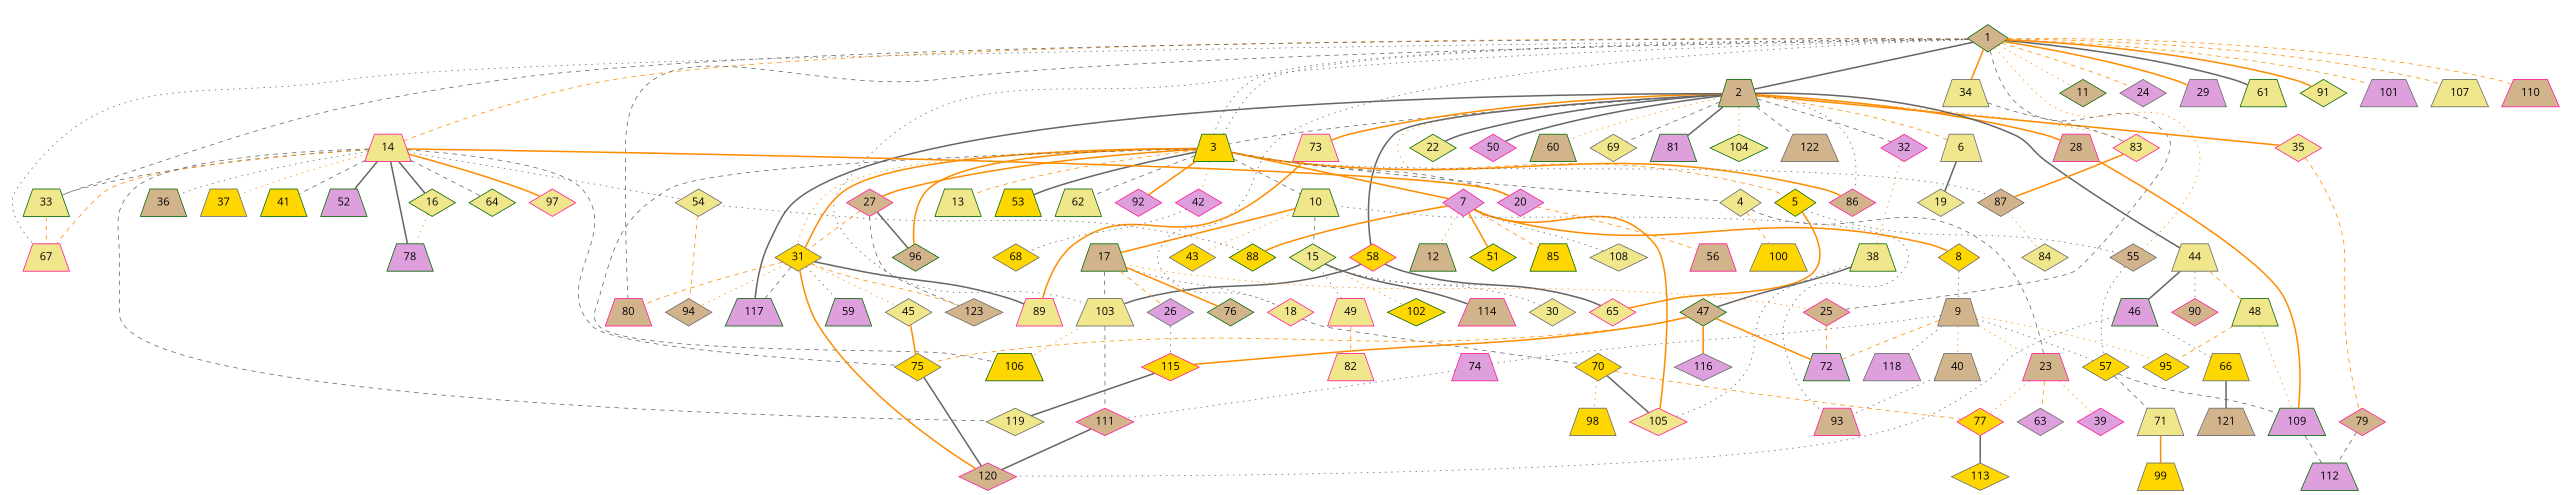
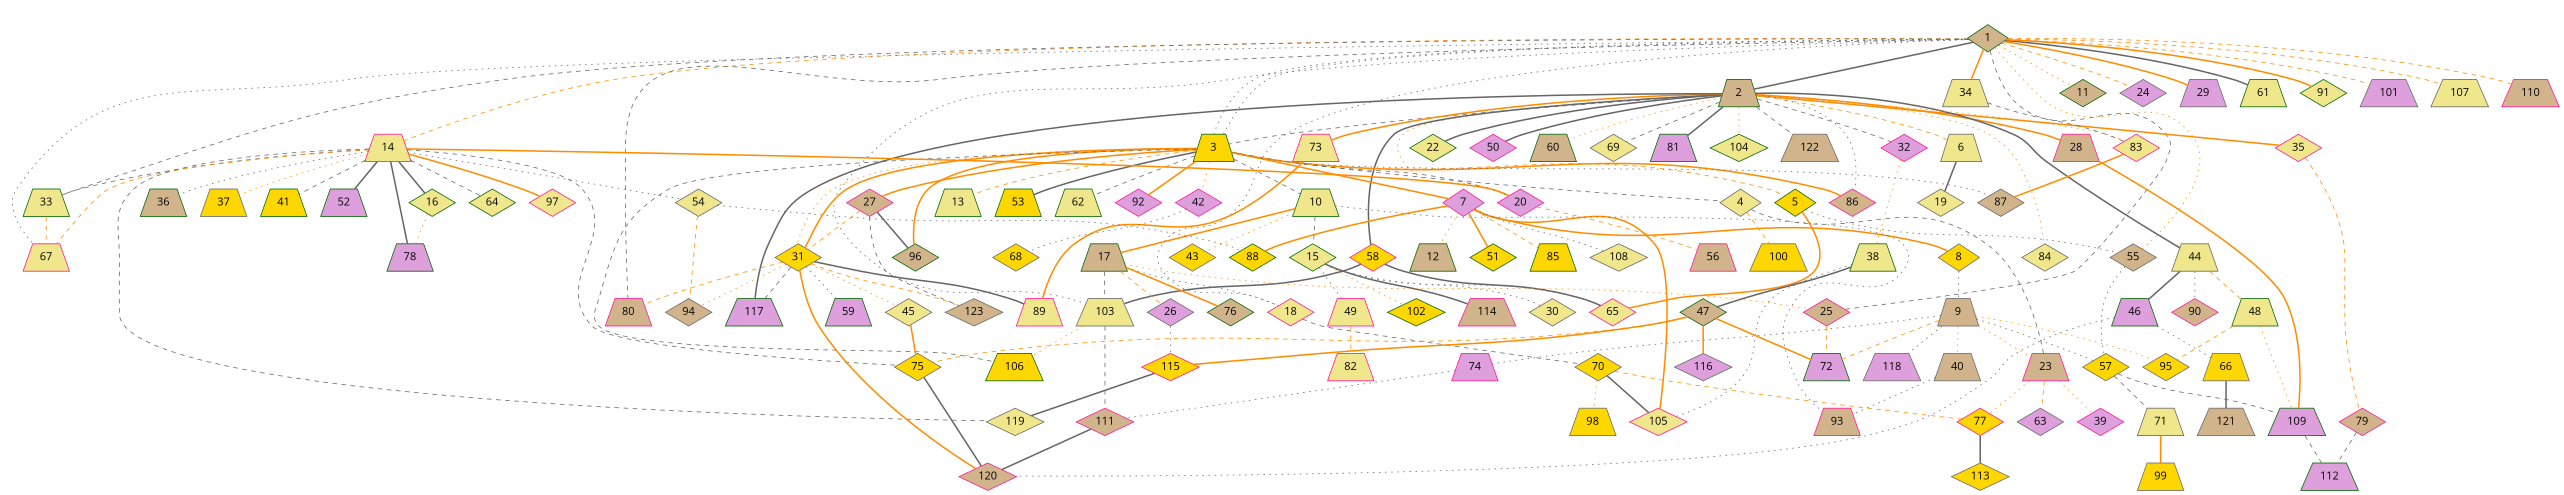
(2023, 230) -> (1946, 119)
